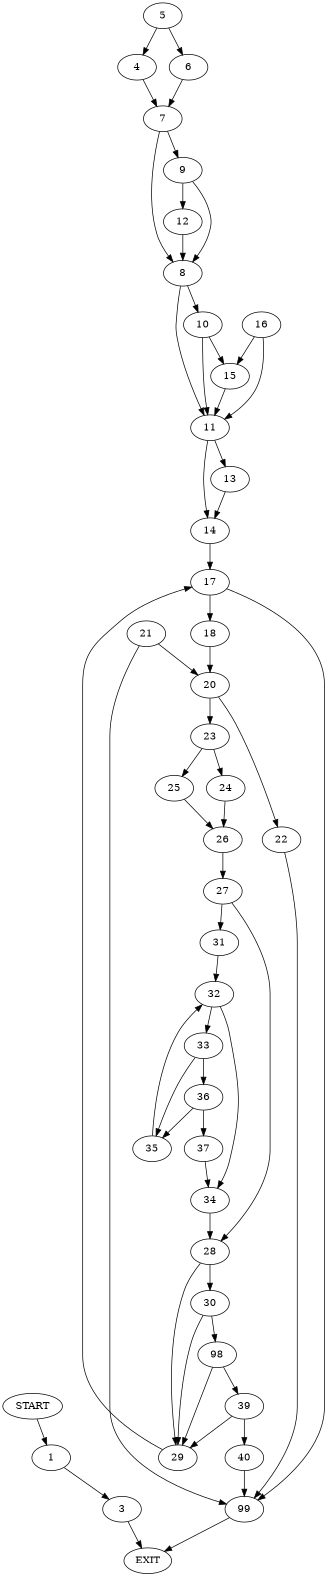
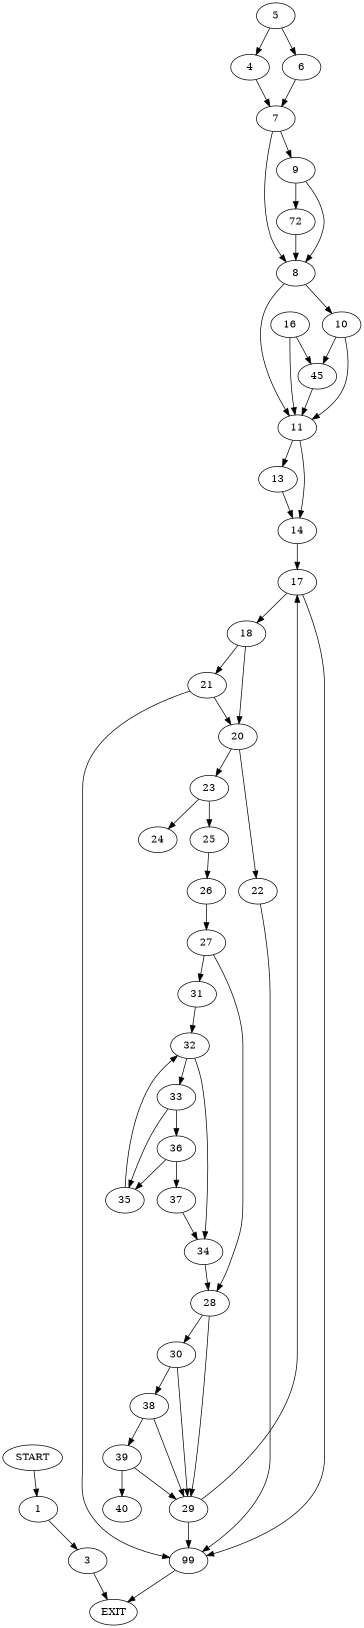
(183, 222) -> (296, 222)
(230, 376) -> (317, 376)
none -> (229, 657)
(225, 810) -> none
(217, 1355) -> (149, 1406)
(244, 1480) -> (189, 1531)
